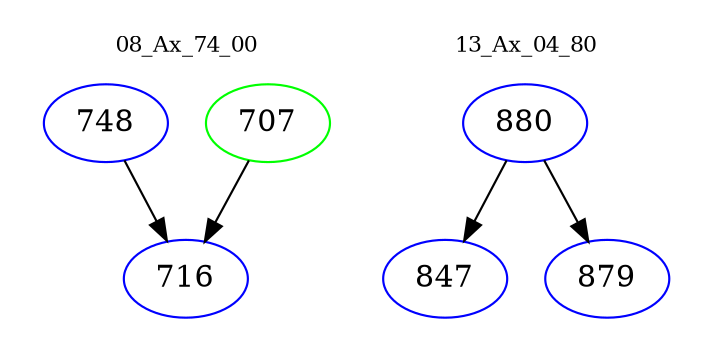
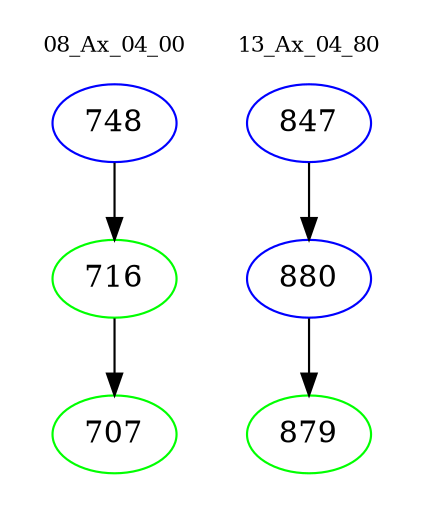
(187, 46) -> (115, 46)
(232, 191) -> (115, 346)
(491, 191) -> (309, 190)
(186, 279) -> (115, 279)
(607, 279) -> (309, 434)
